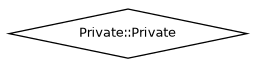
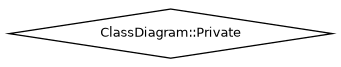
(128, 34) -> (171, 34)
